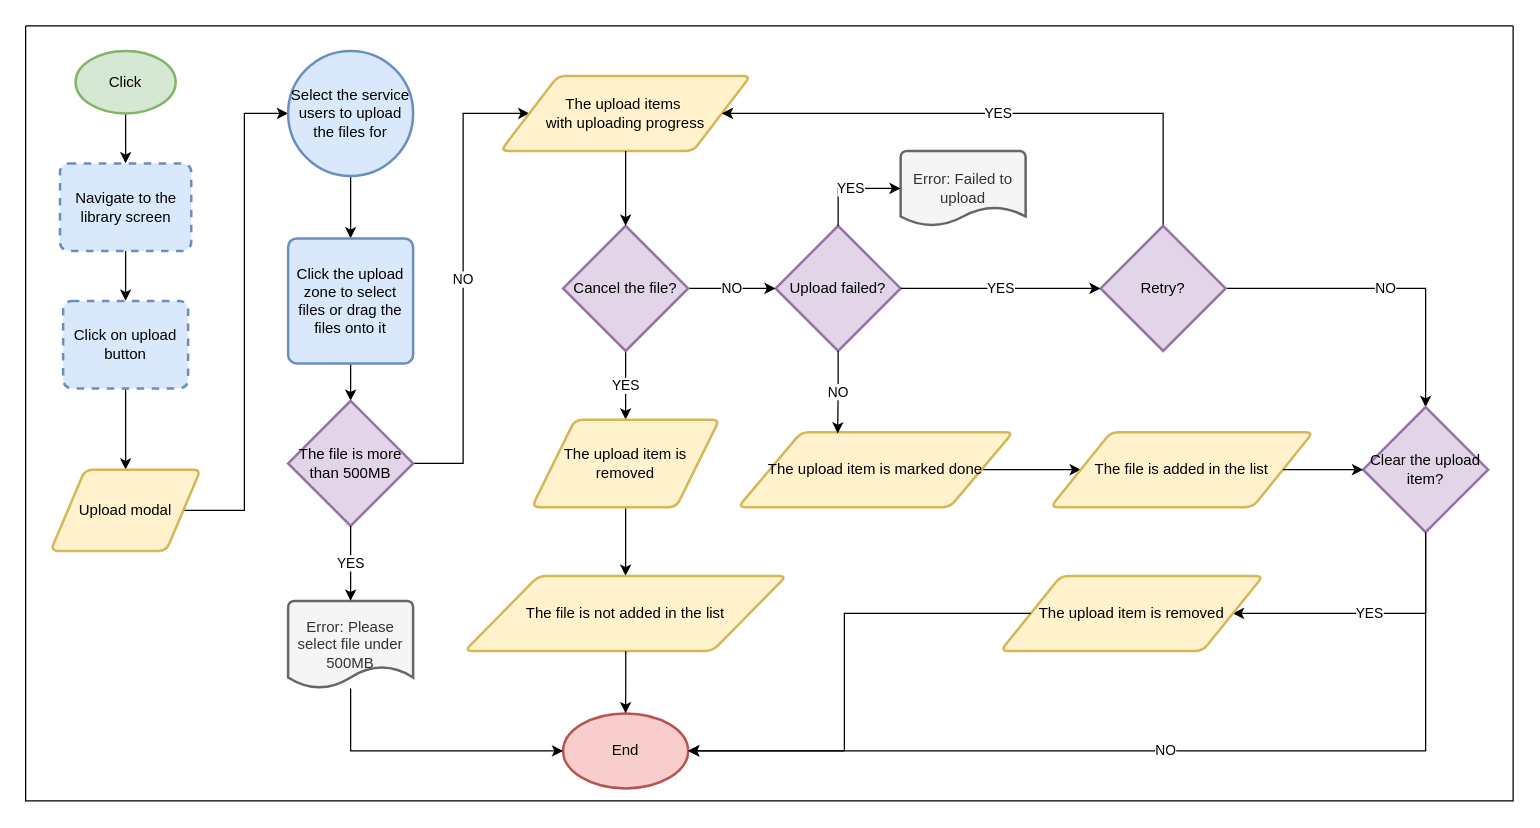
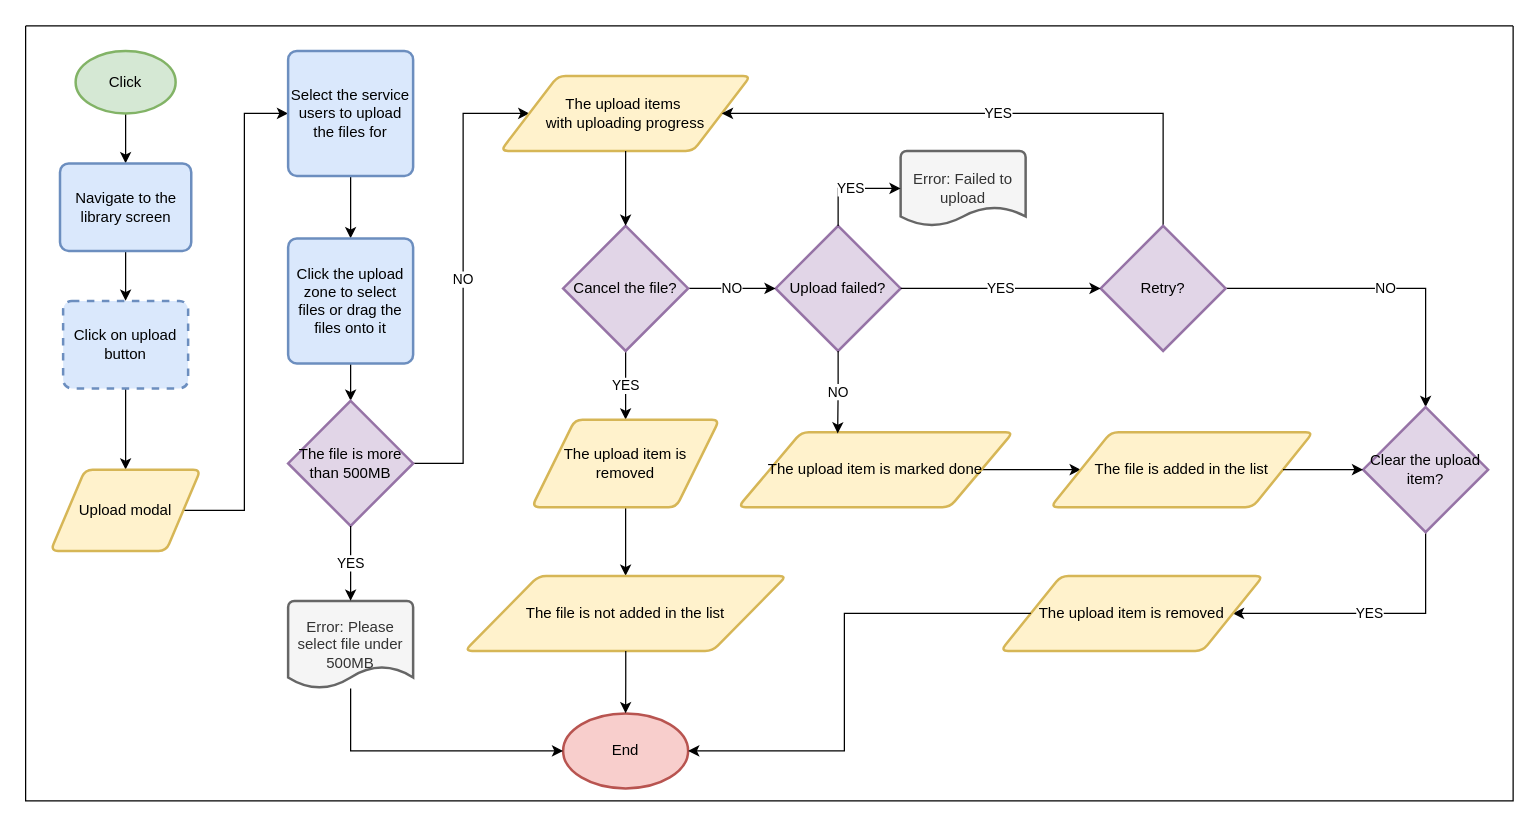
(351, 113) -> (351, 113)
(126, 207) -> (126, 207)
(1203, 751) -> none
